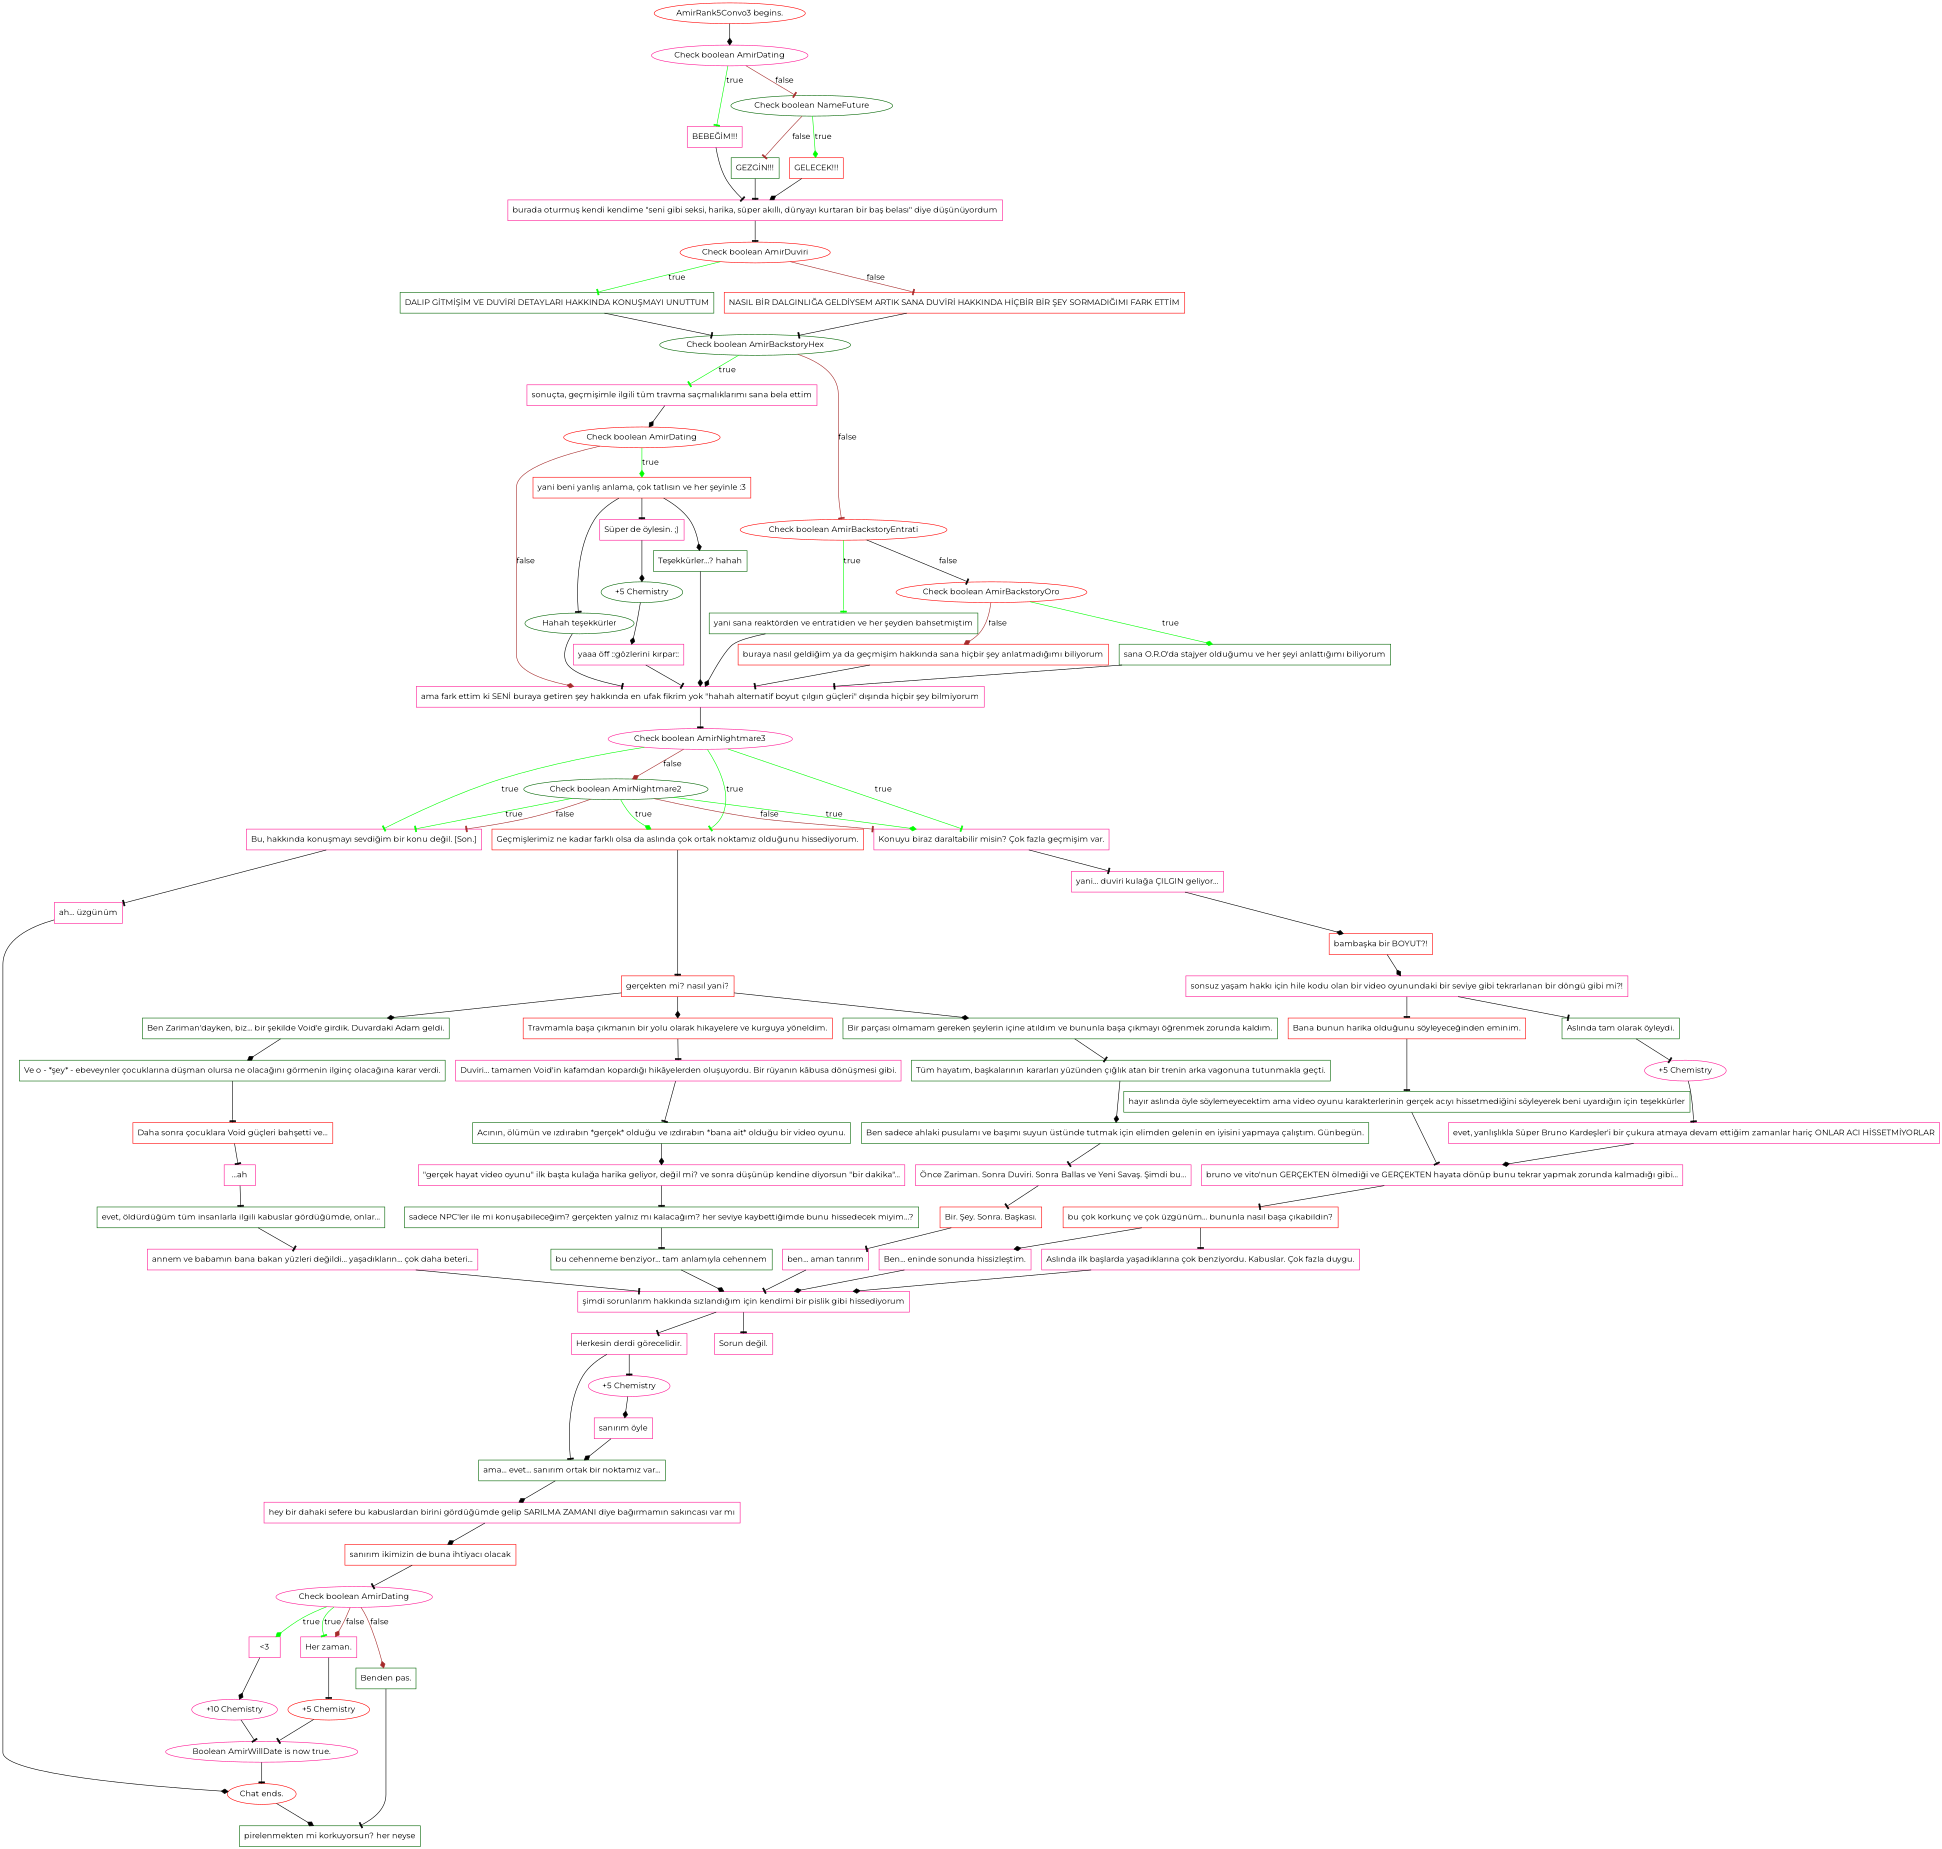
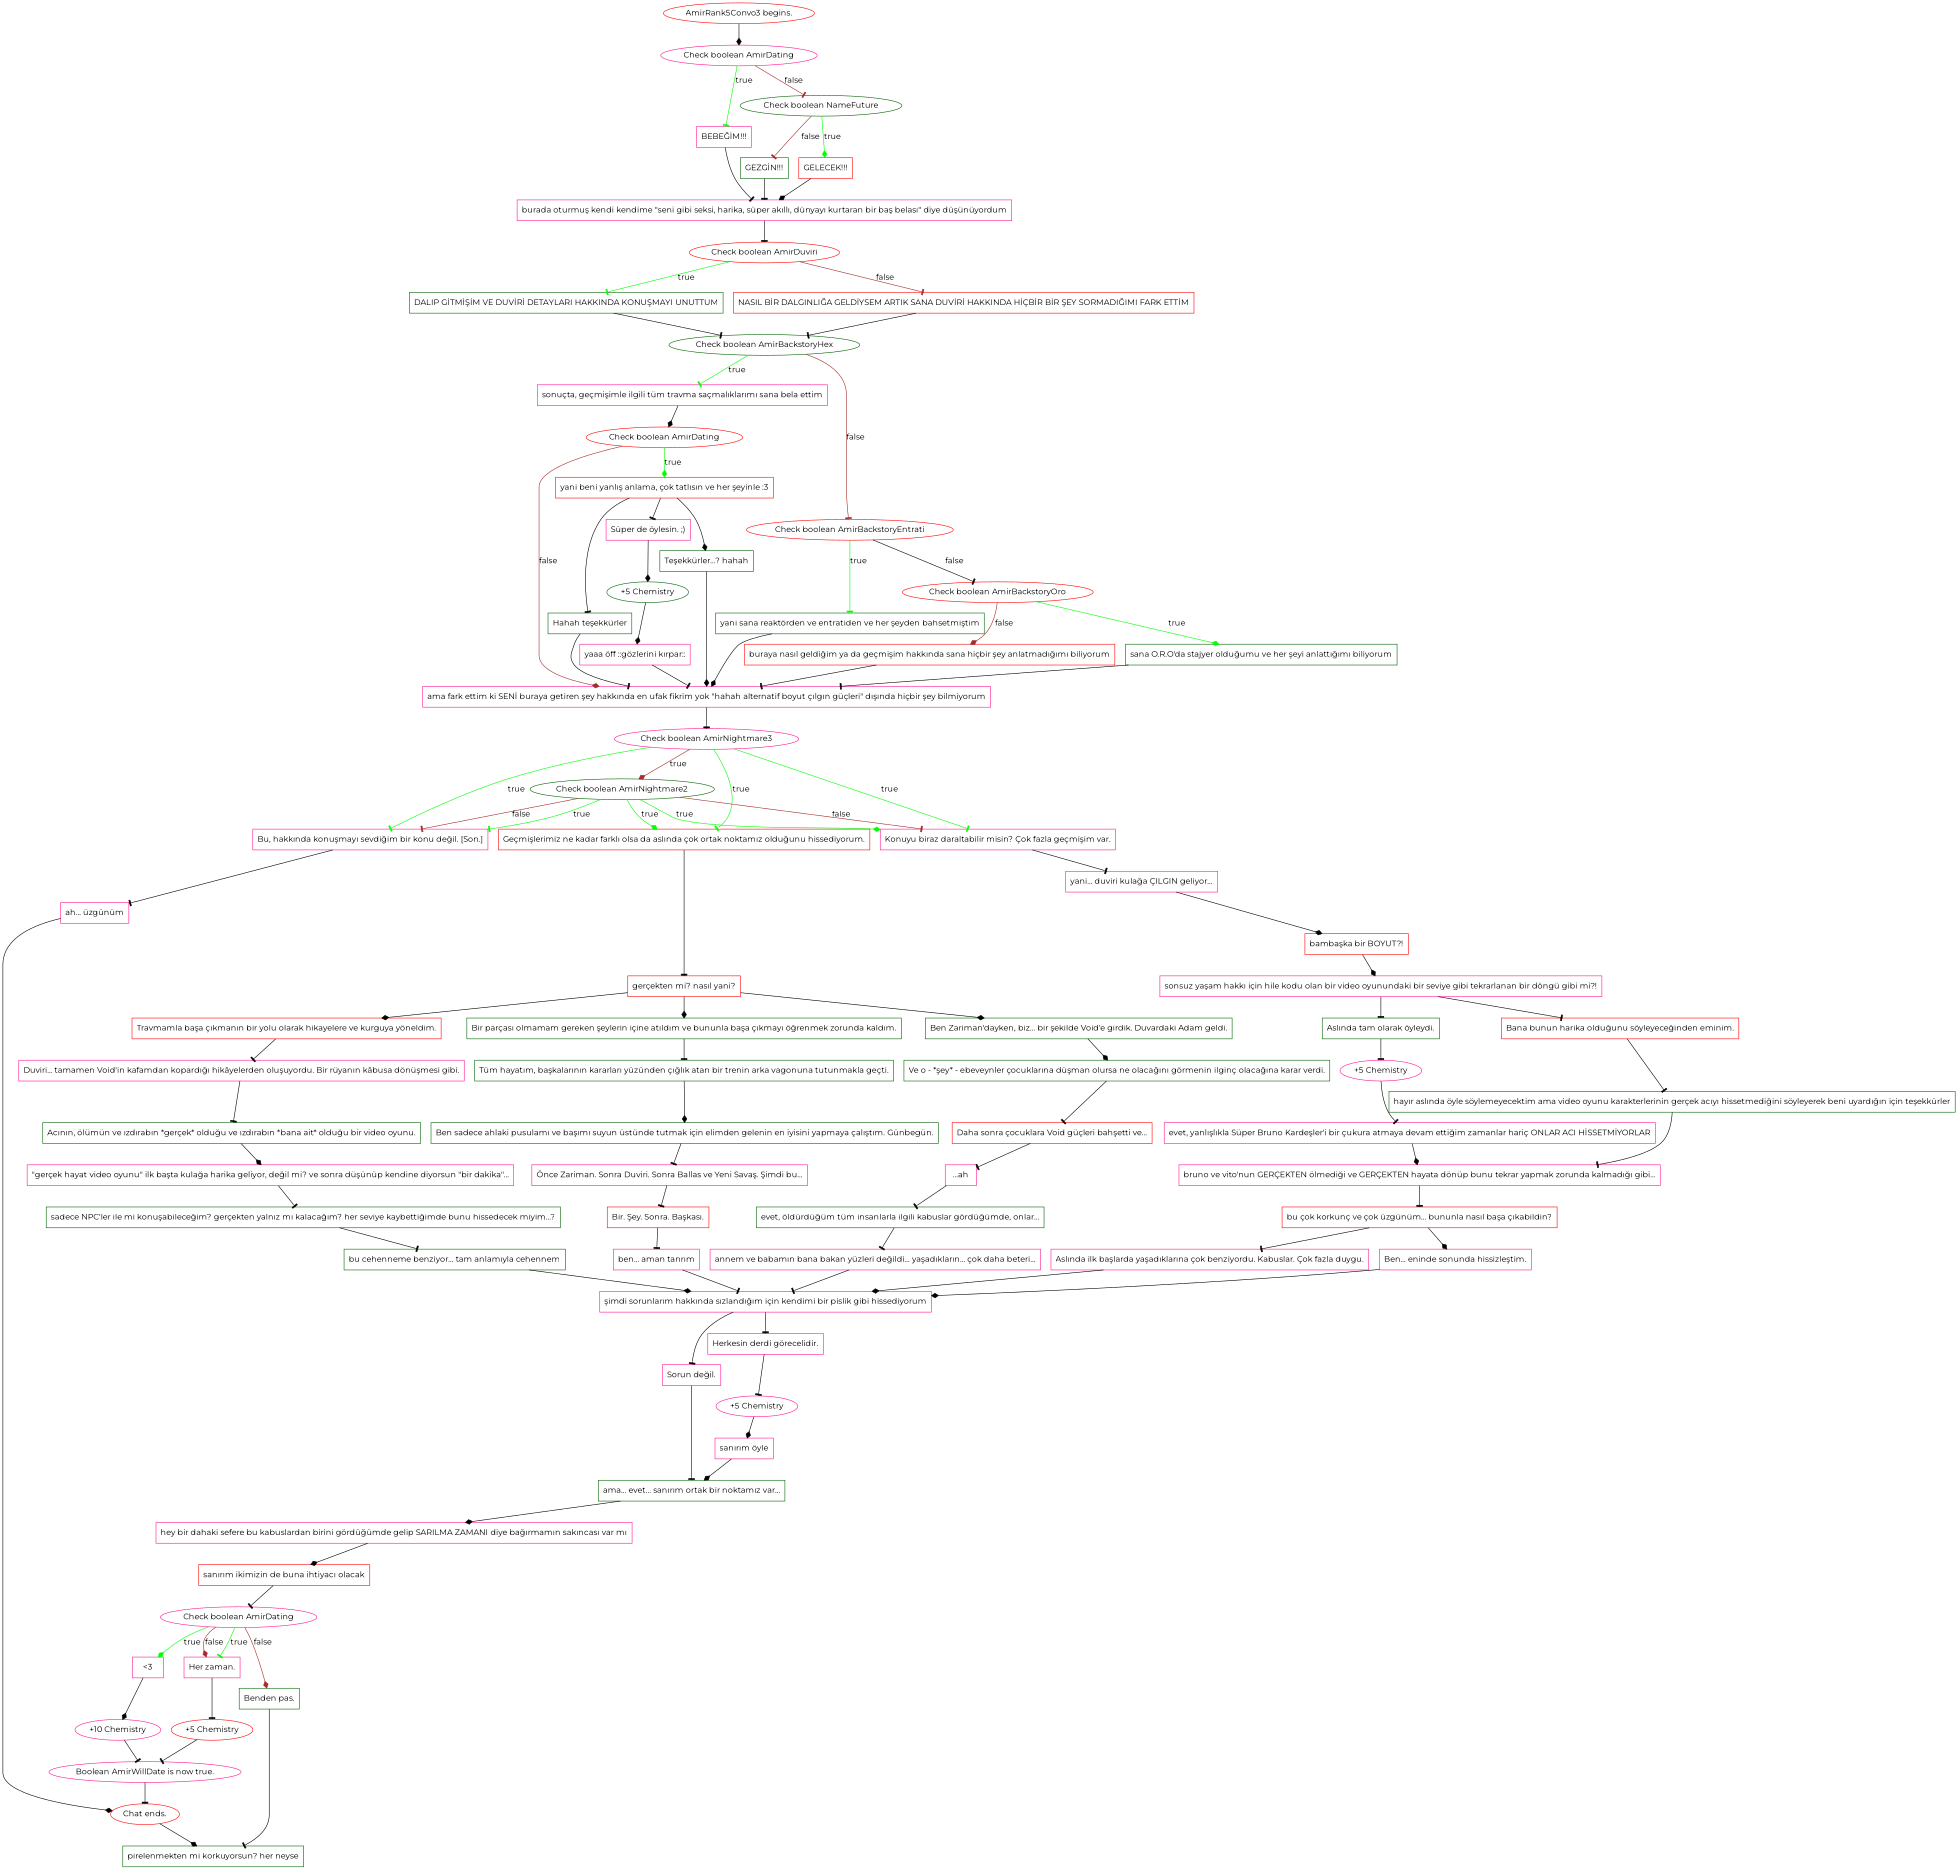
(580, 623) -> (590, 623)
(673, 764) -> (678, 764)
(574, 1399) -> (692, 1431)
